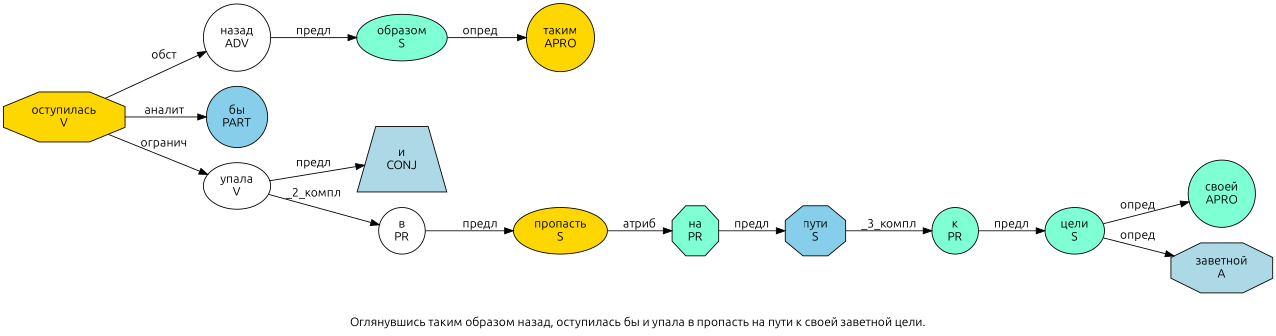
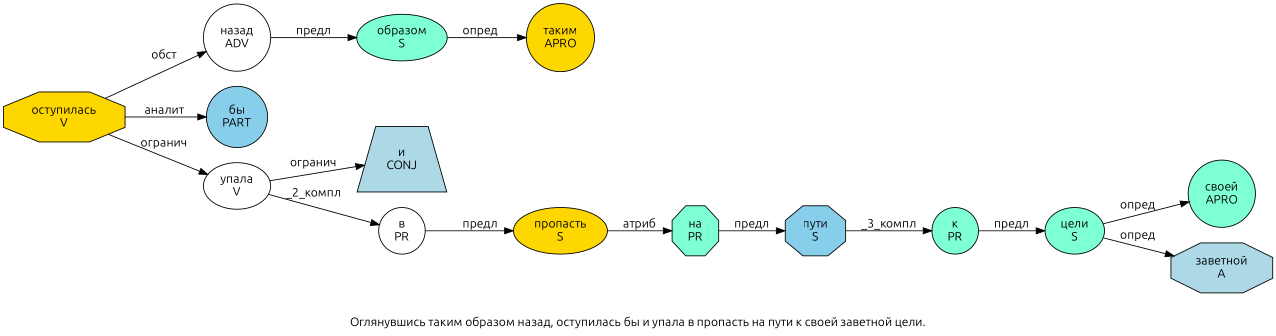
(314, 163) -> (314, 163)
